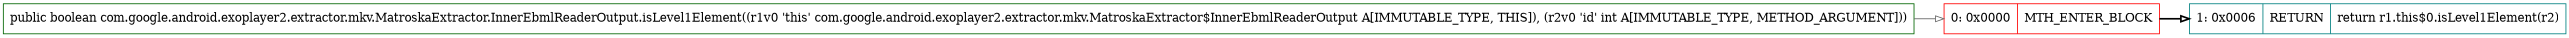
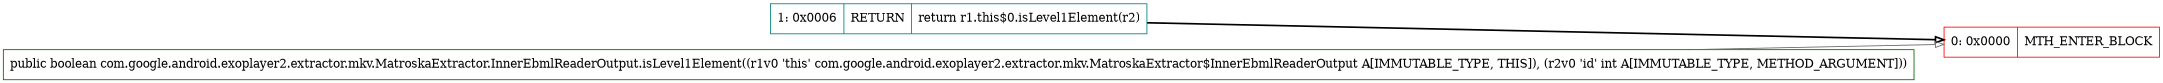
(2170, 19) -> (1541, 31)
